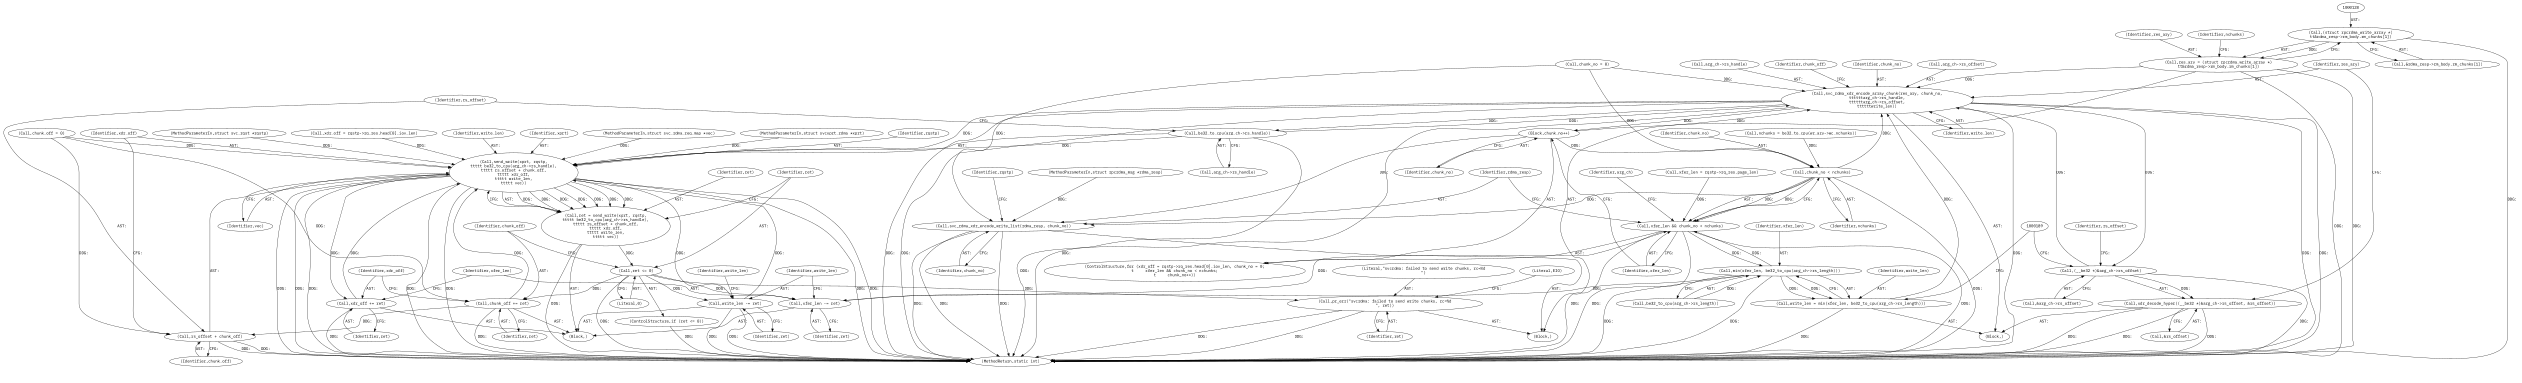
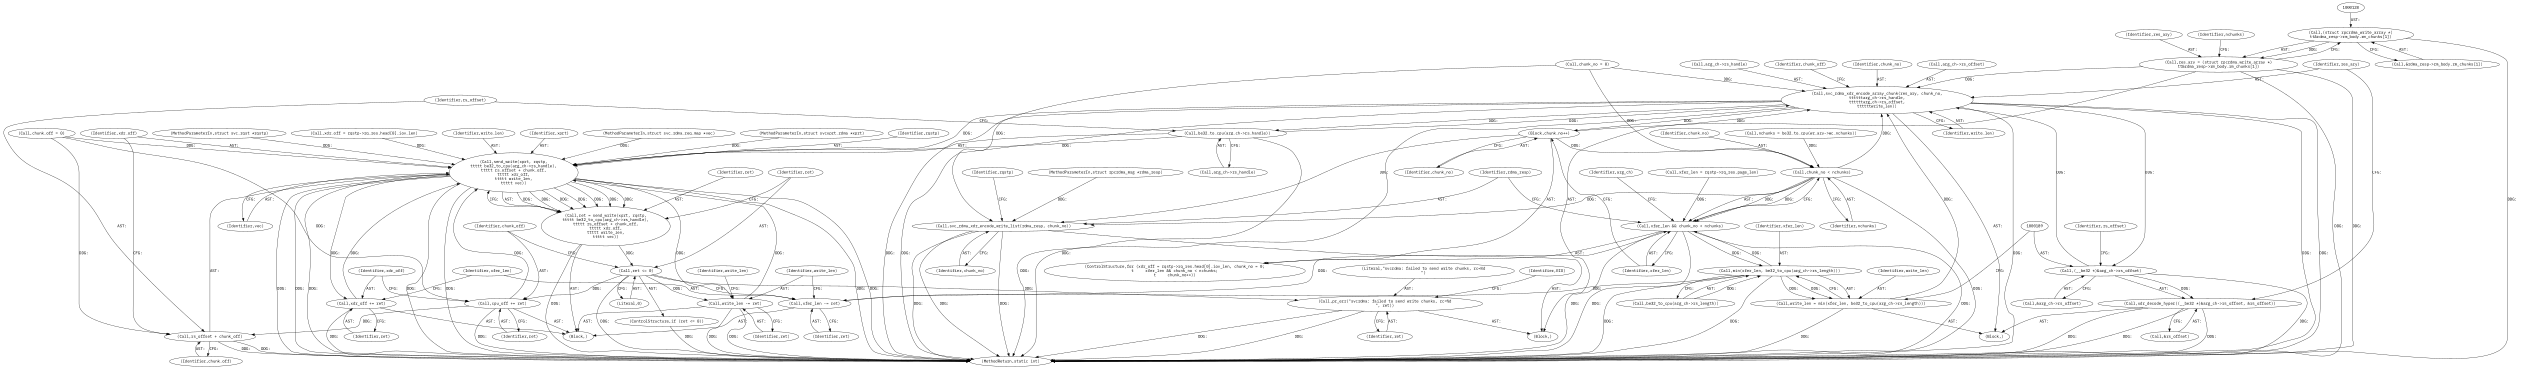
(2046, 253) -> (2046, 253)
(1547, 271) -> (1547, 271)
(722, 289) -> (722, 289)
(502, 304) -> (502, 304)
